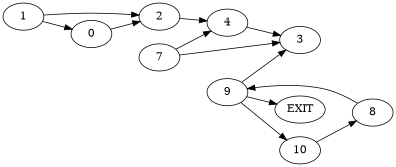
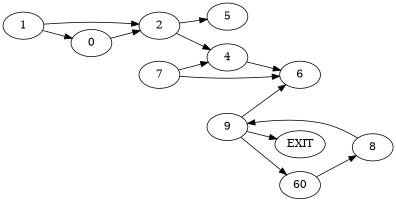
none -> (227, 17)
(300, 40) -> (300, 75)
(300, 150) -> (300, 185)
